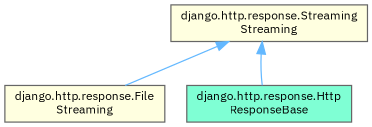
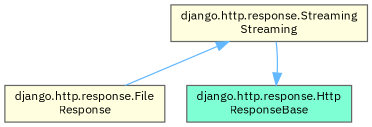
(261, 70) -> (277, 57)
(85, 104) -> (85, 104)
